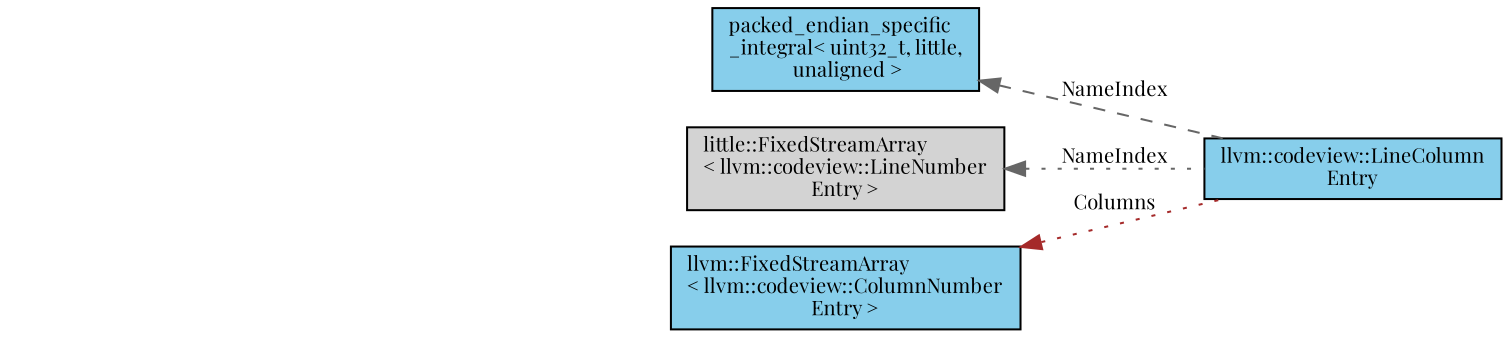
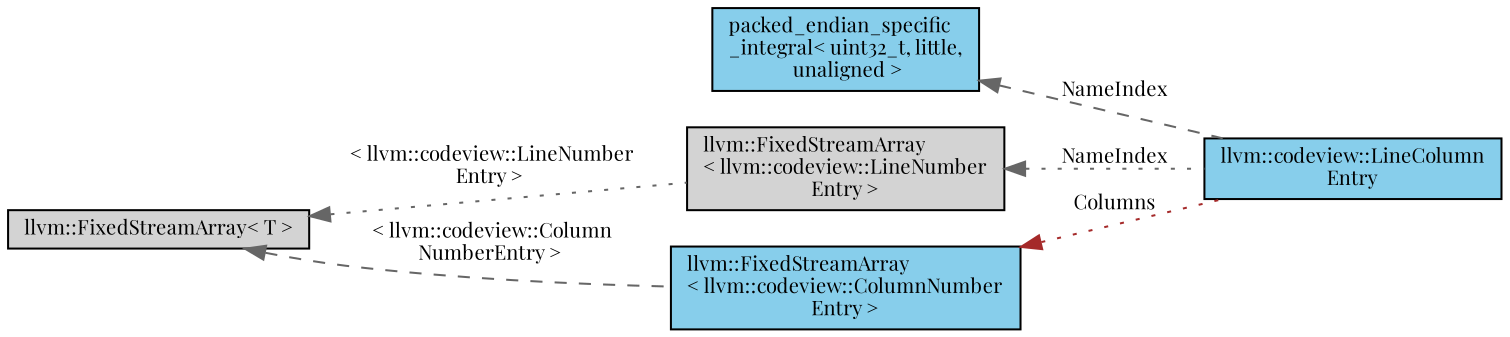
(846, 169) -> (846, 169)
none -> (159, 229)
